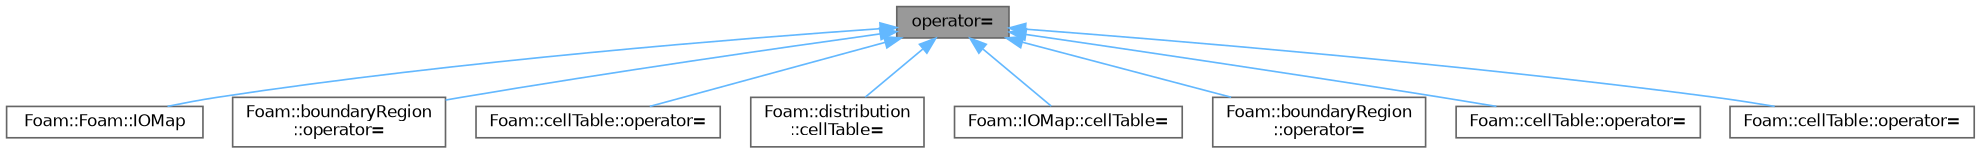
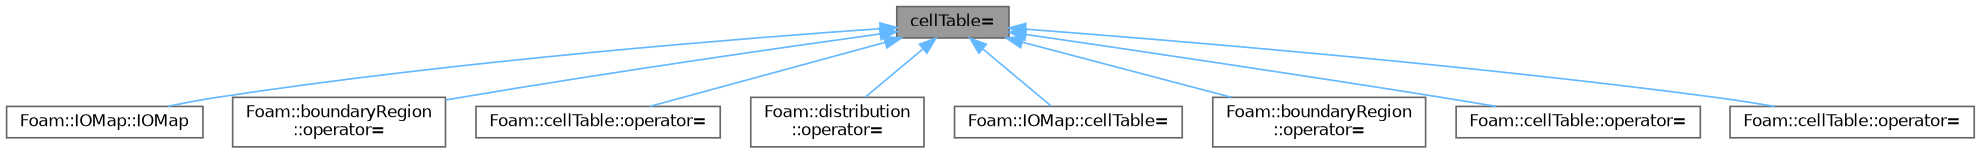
(953, 22) -> (953, 22)
(105, 122) -> (105, 122)
(837, 122) -> (837, 122)
